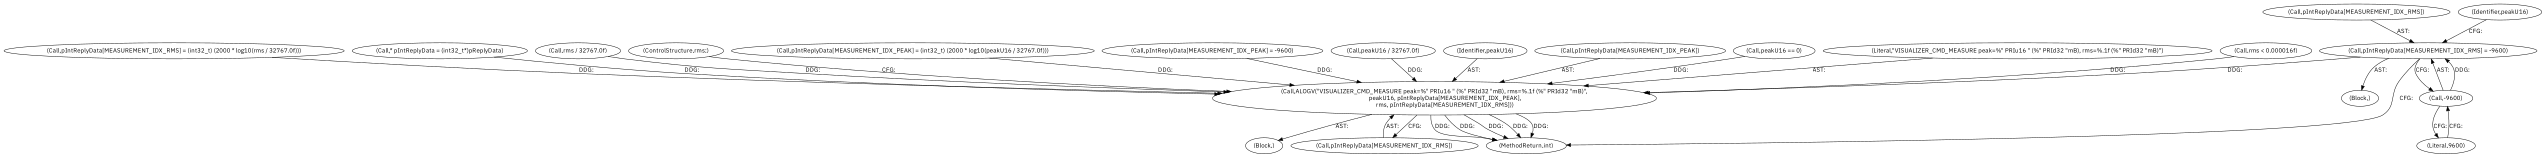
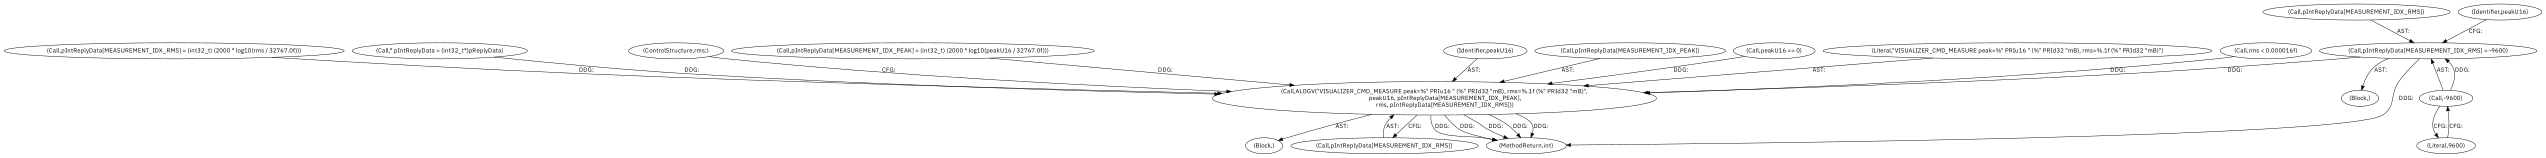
(578, 51) -> none
(1212, 51) -> none
(1383, 51) -> none
(2417, 76) -> none
(2407, 98) -> (2407, 98)
